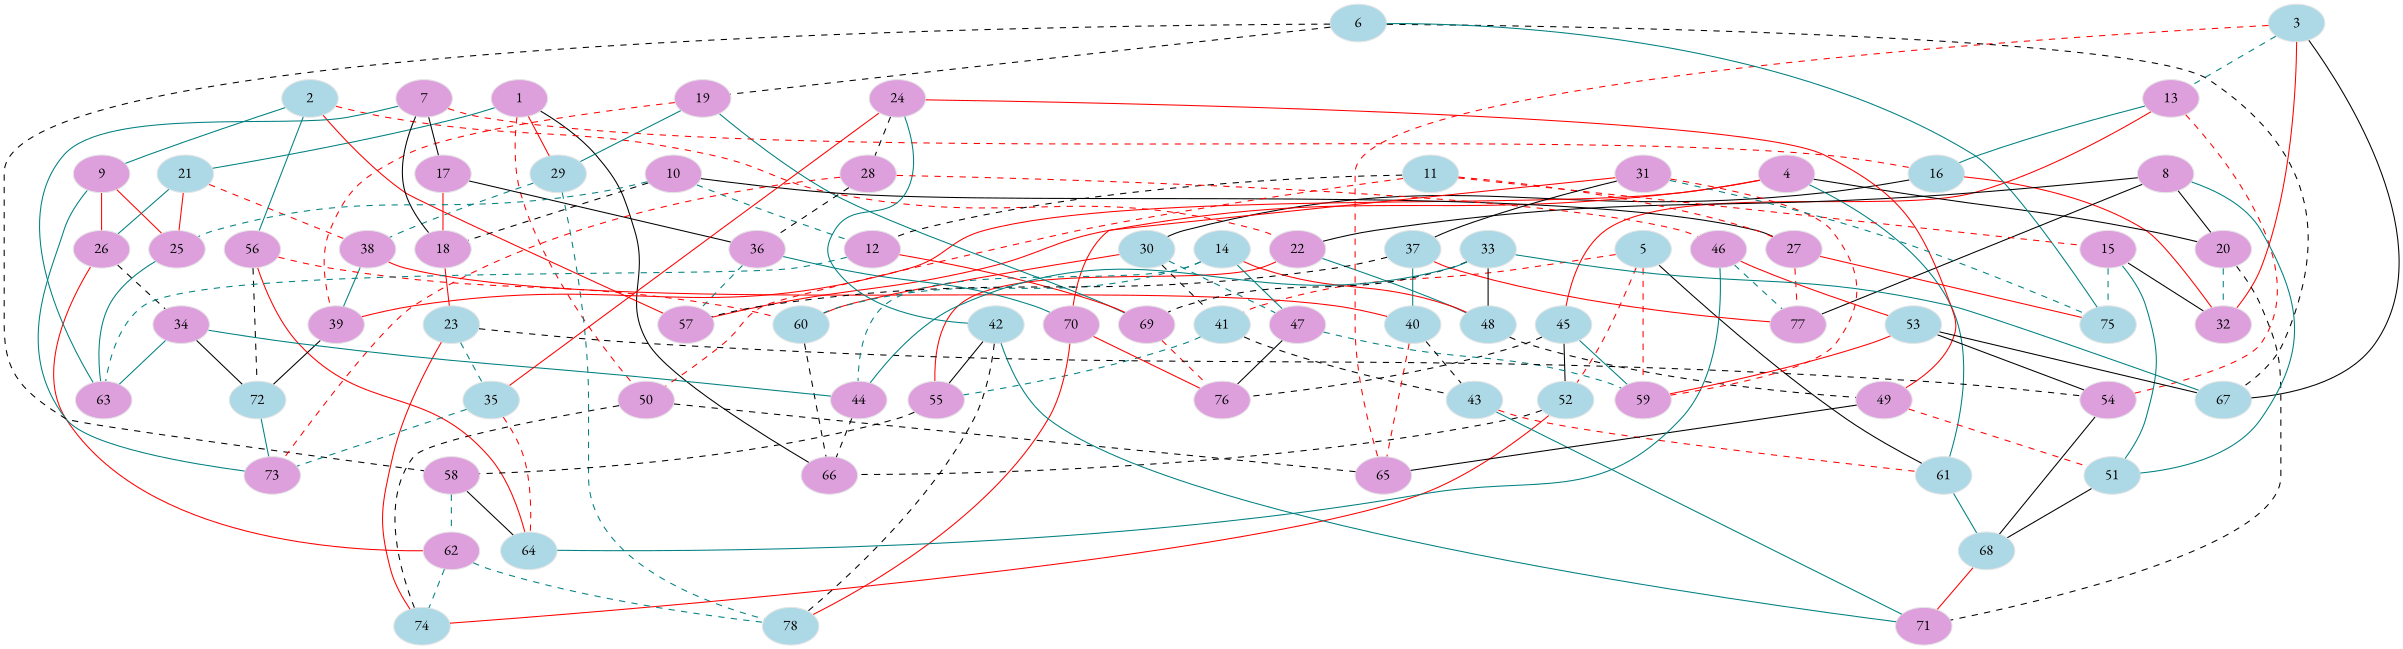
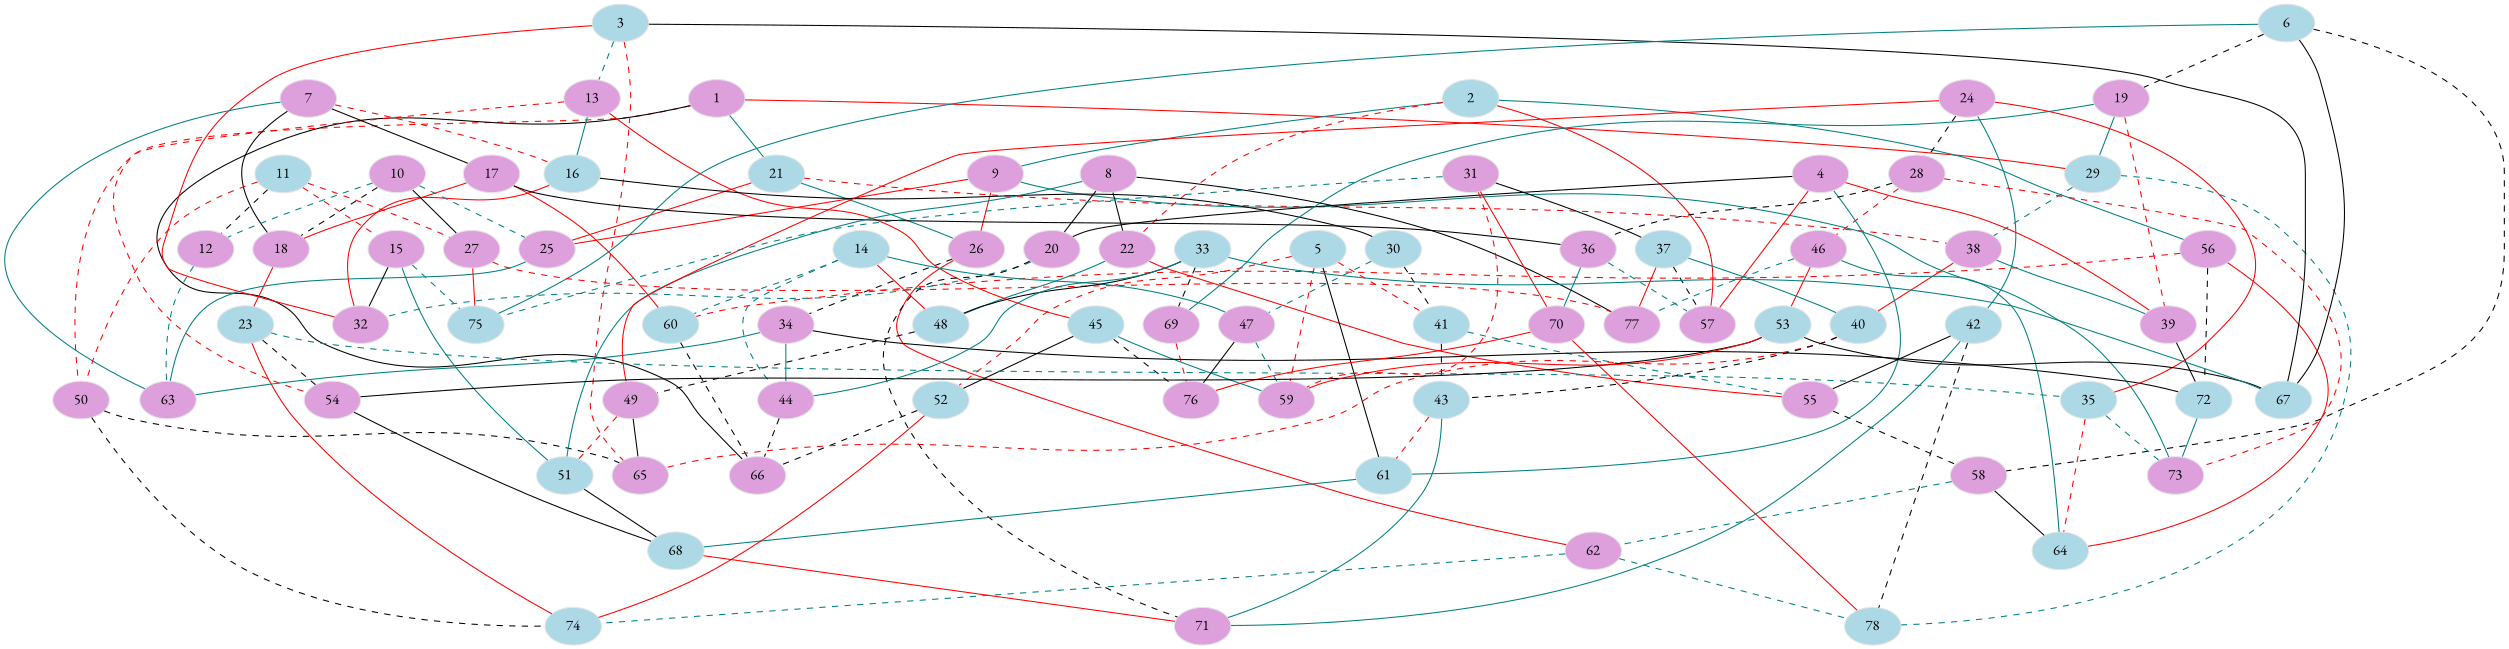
(1922, 40) -> (2344, 212)
(957, 266) -> none
(1038, 268) -> (582, 229)
